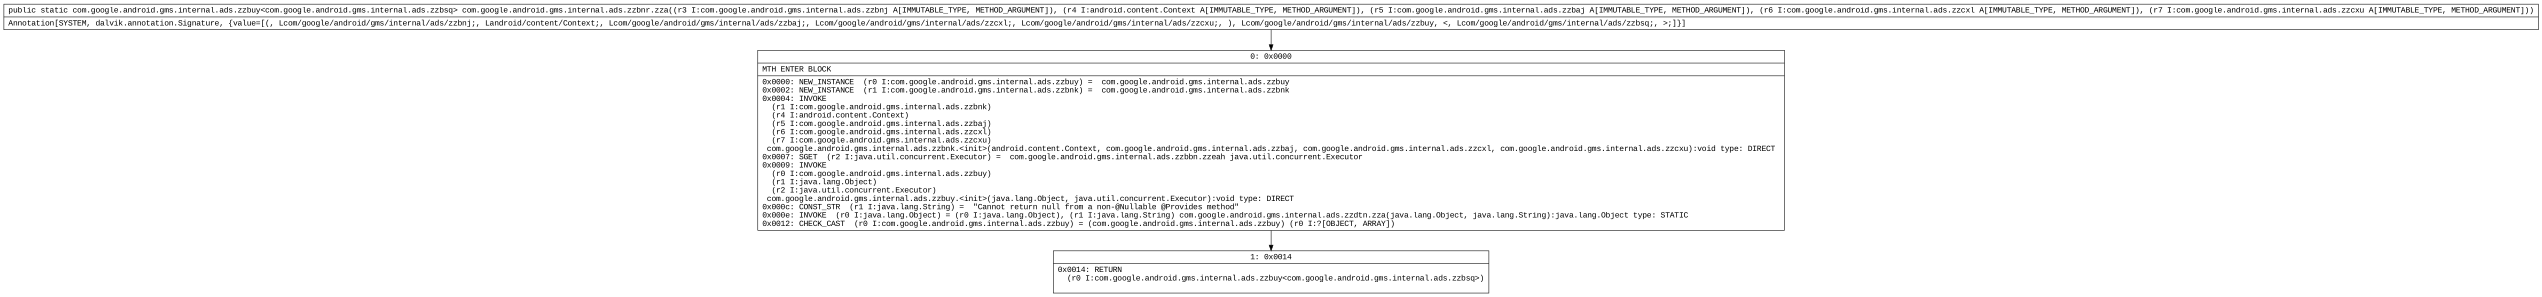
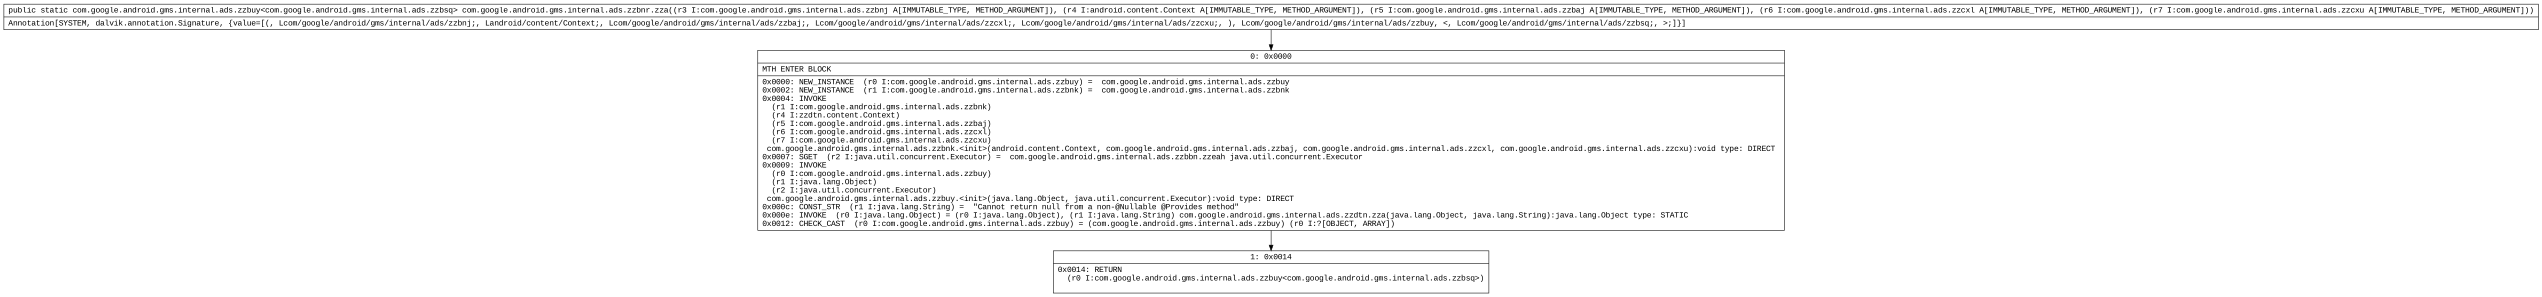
(836, 115) -> (831, 115)
